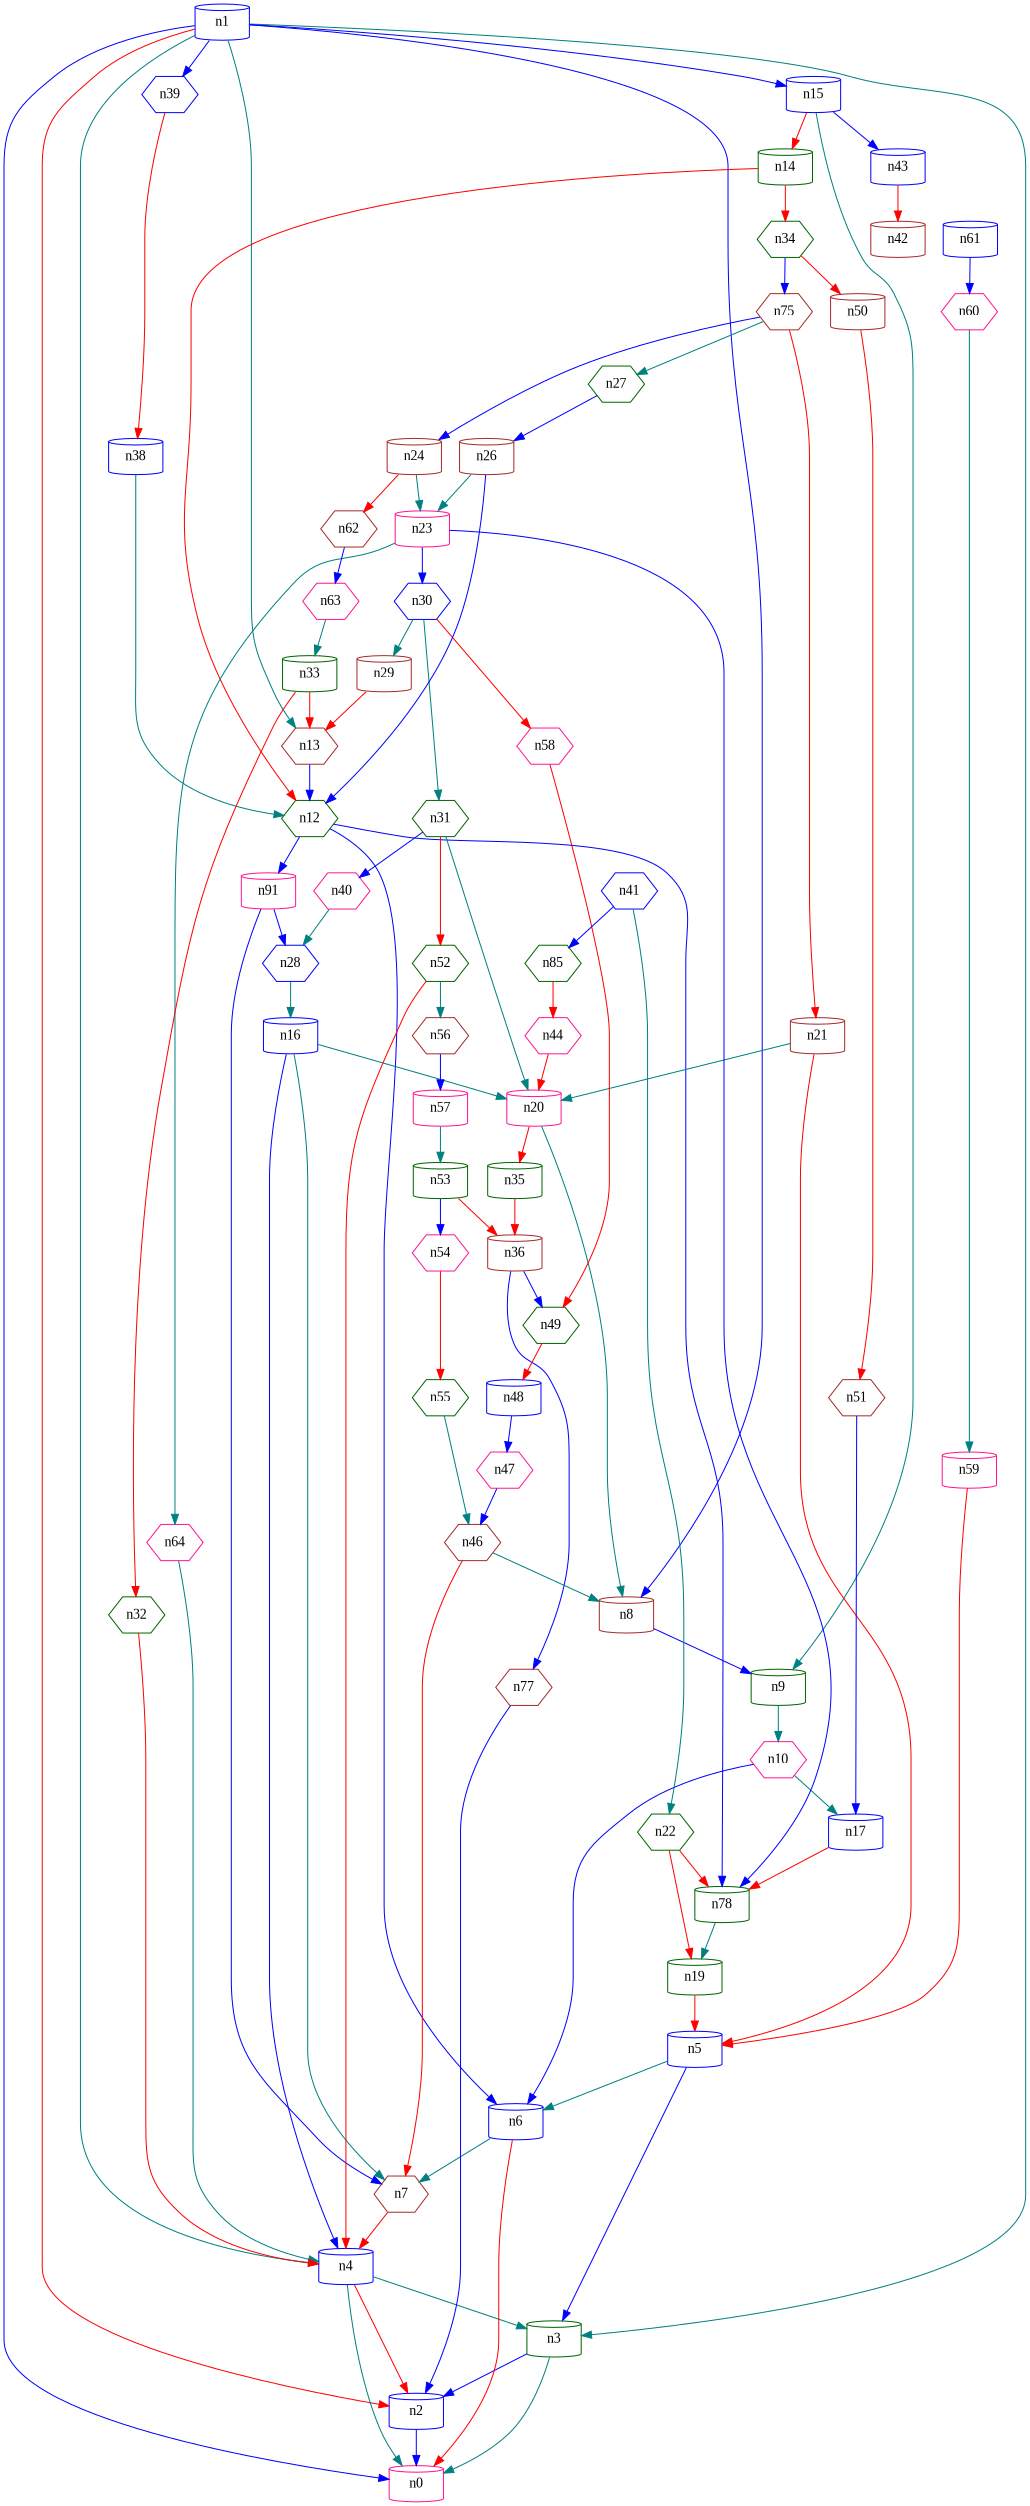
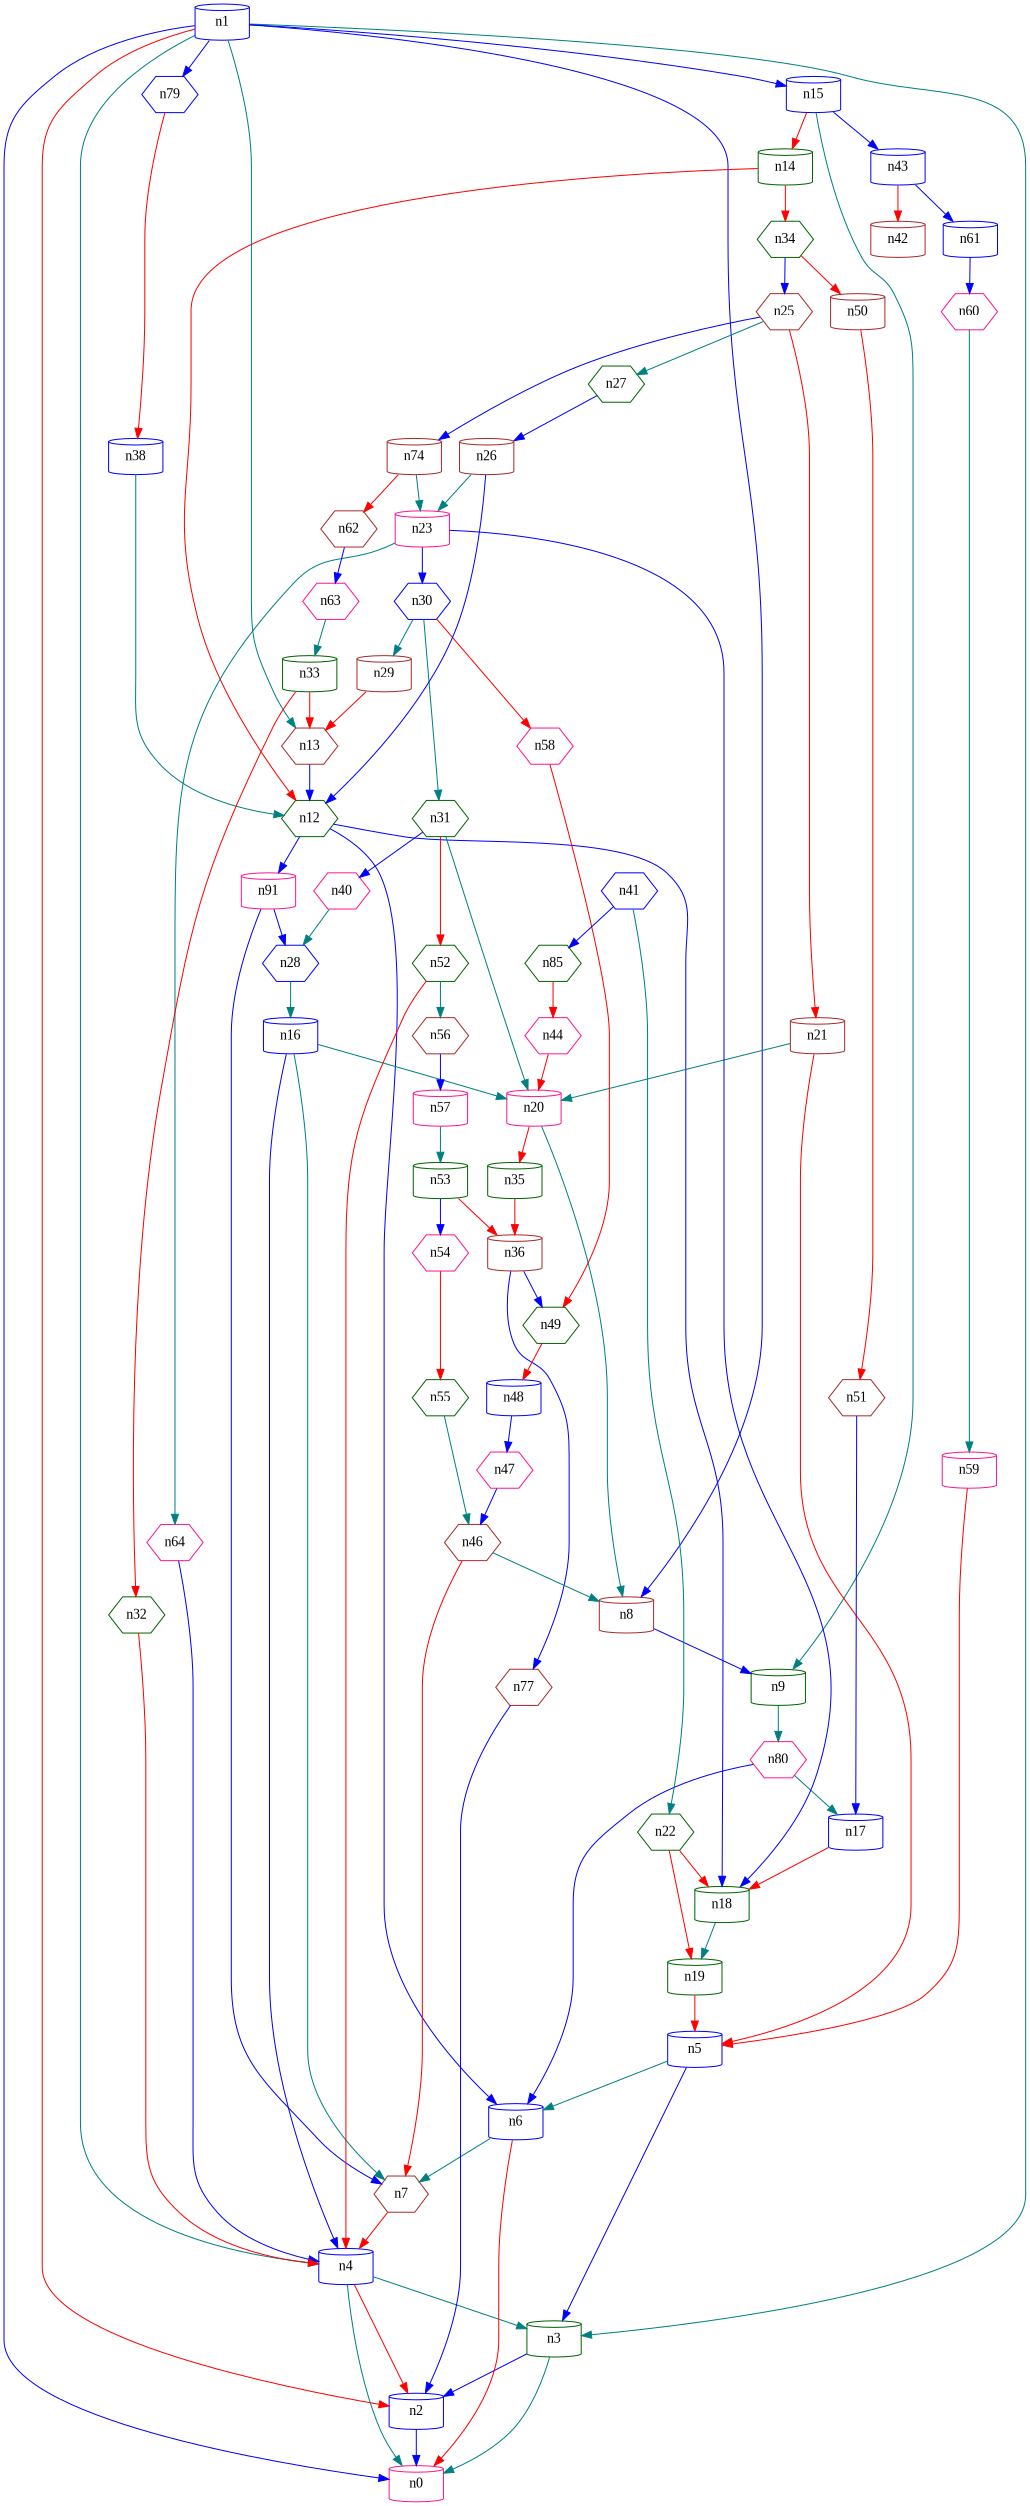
(170, 95) -> (170, 95)
none -> (931, 200)
(784, 312) -> (784, 312)
(414, 457) -> (414, 457)
(778, 1760) -> (778, 1760)
(722, 1905) -> (722, 1905)
(193, 1941) -> (193, 1941)
